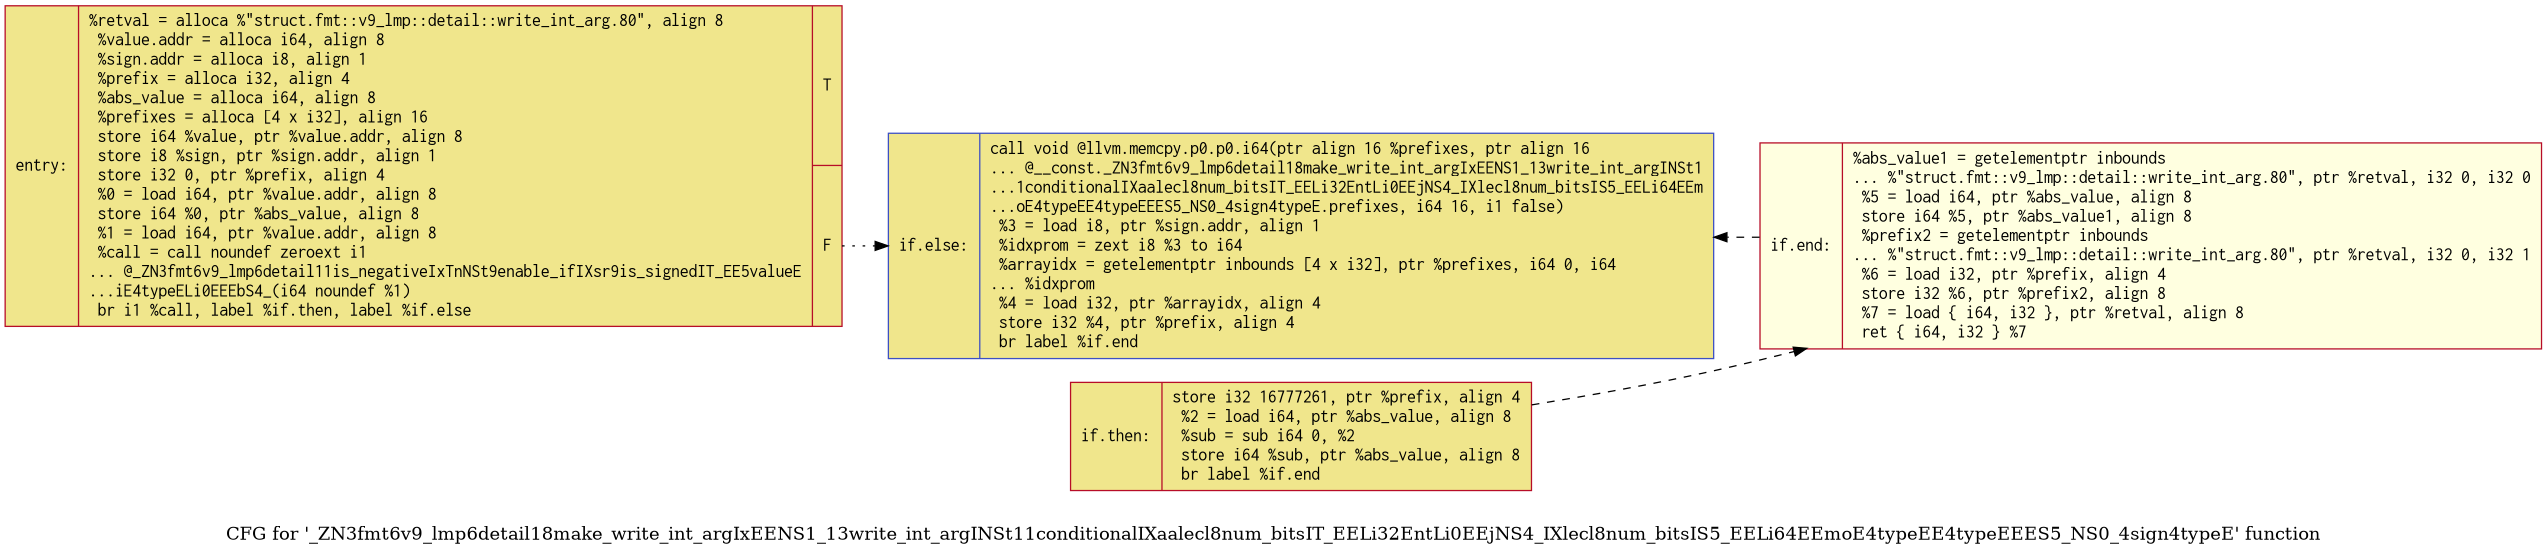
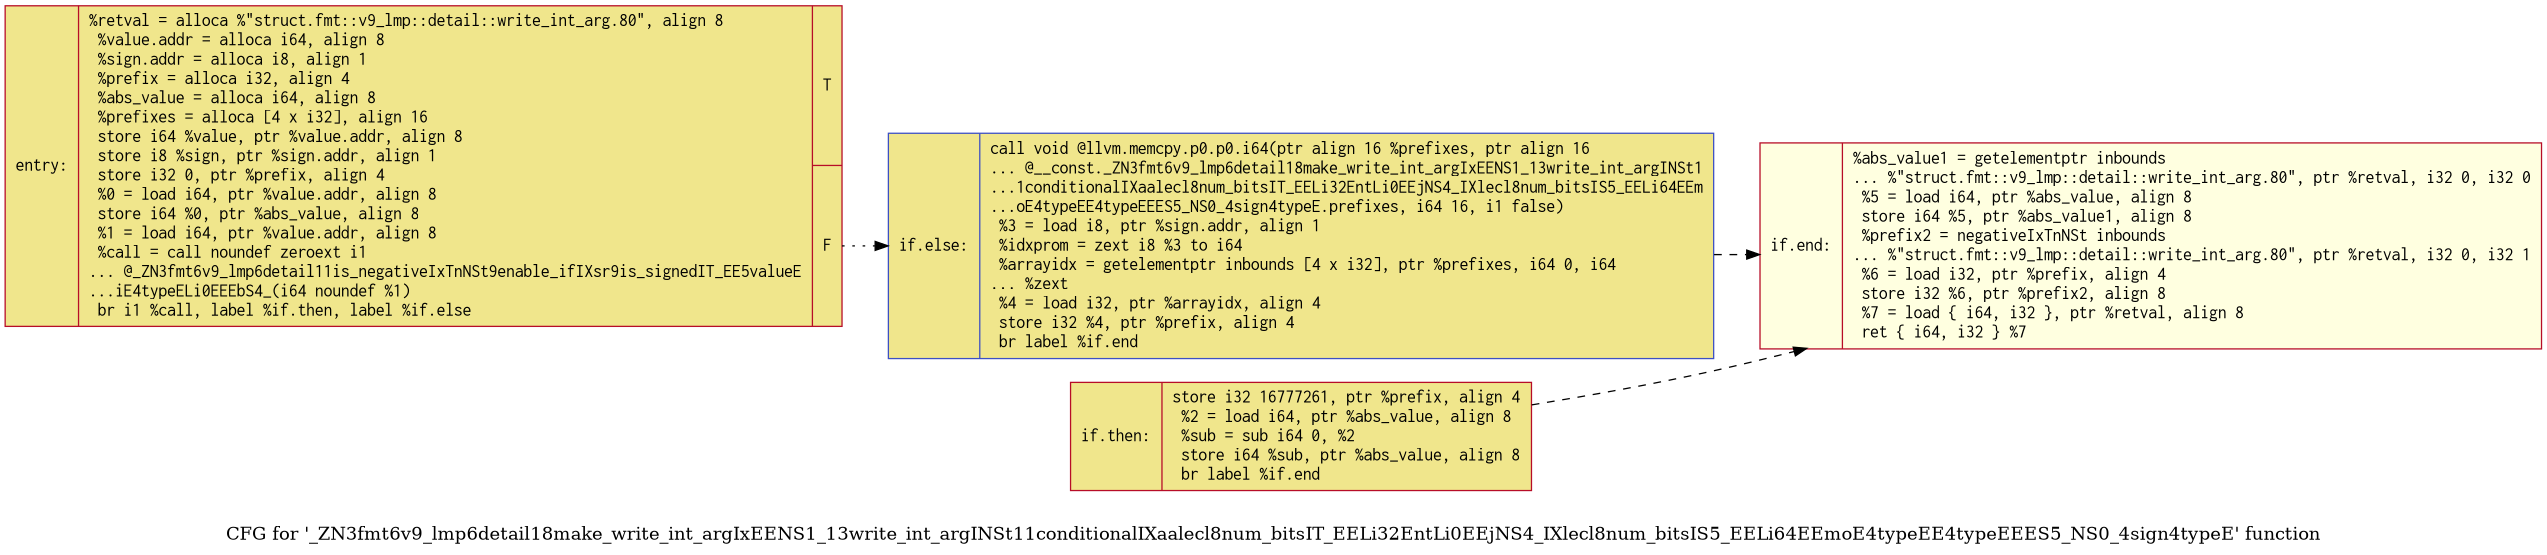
(2001, 236) -> (2010, 236)
(1743, 237) -> (1730, 255)
(1043, 284) -> (1029, 284)
